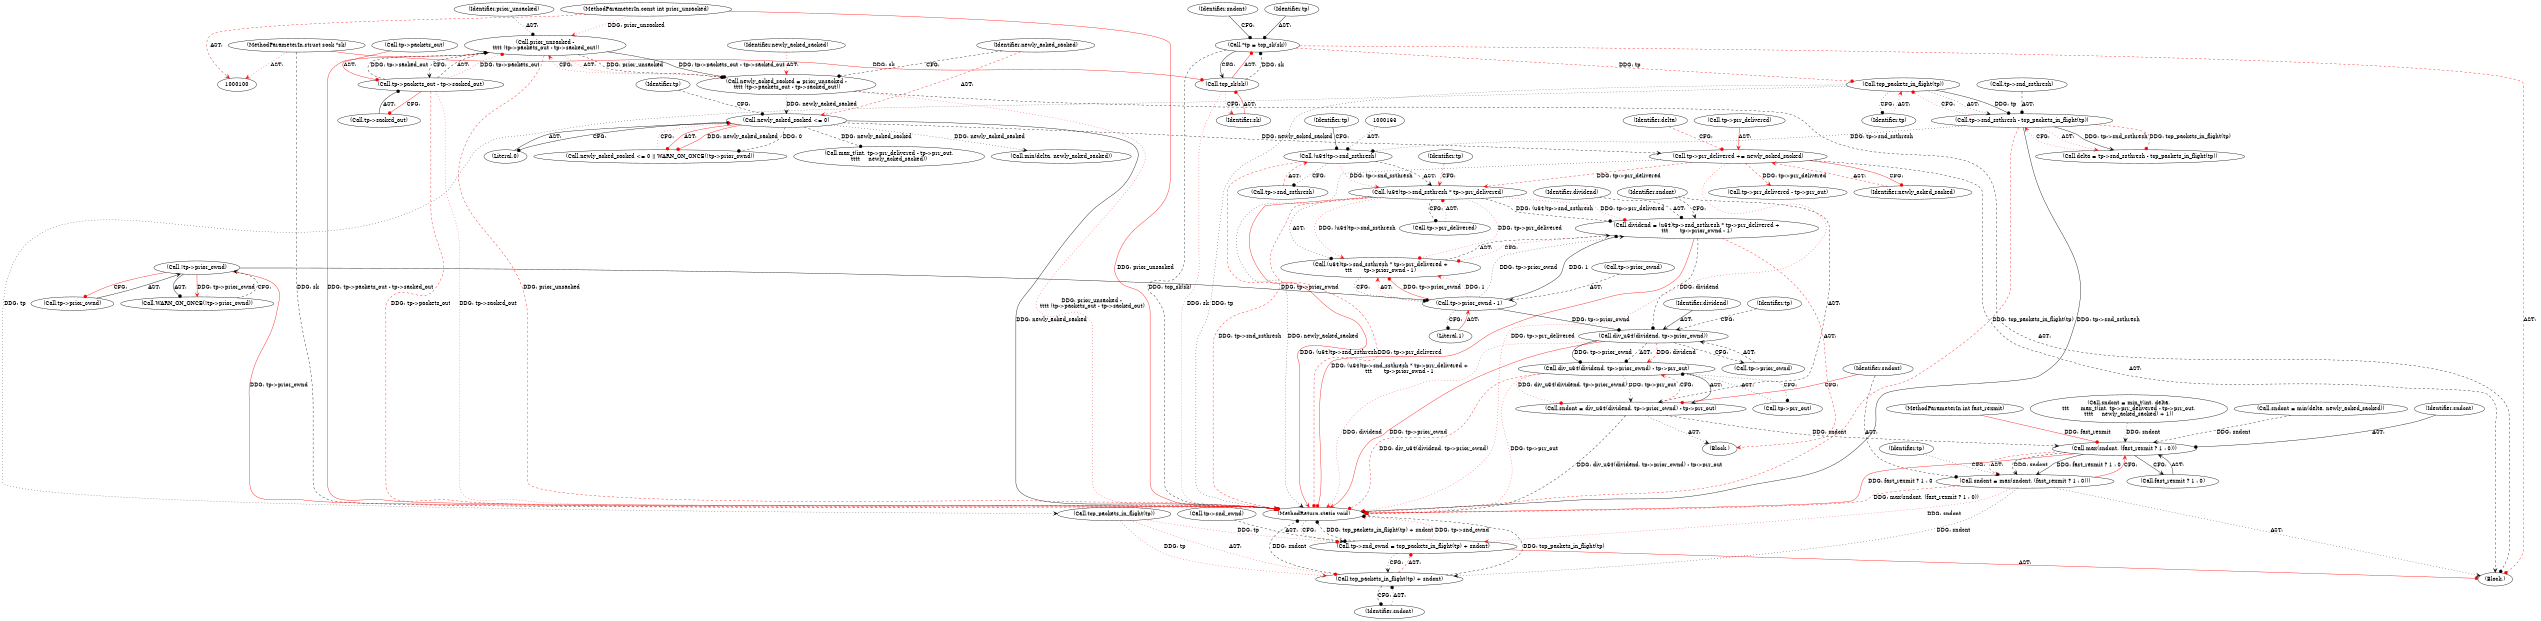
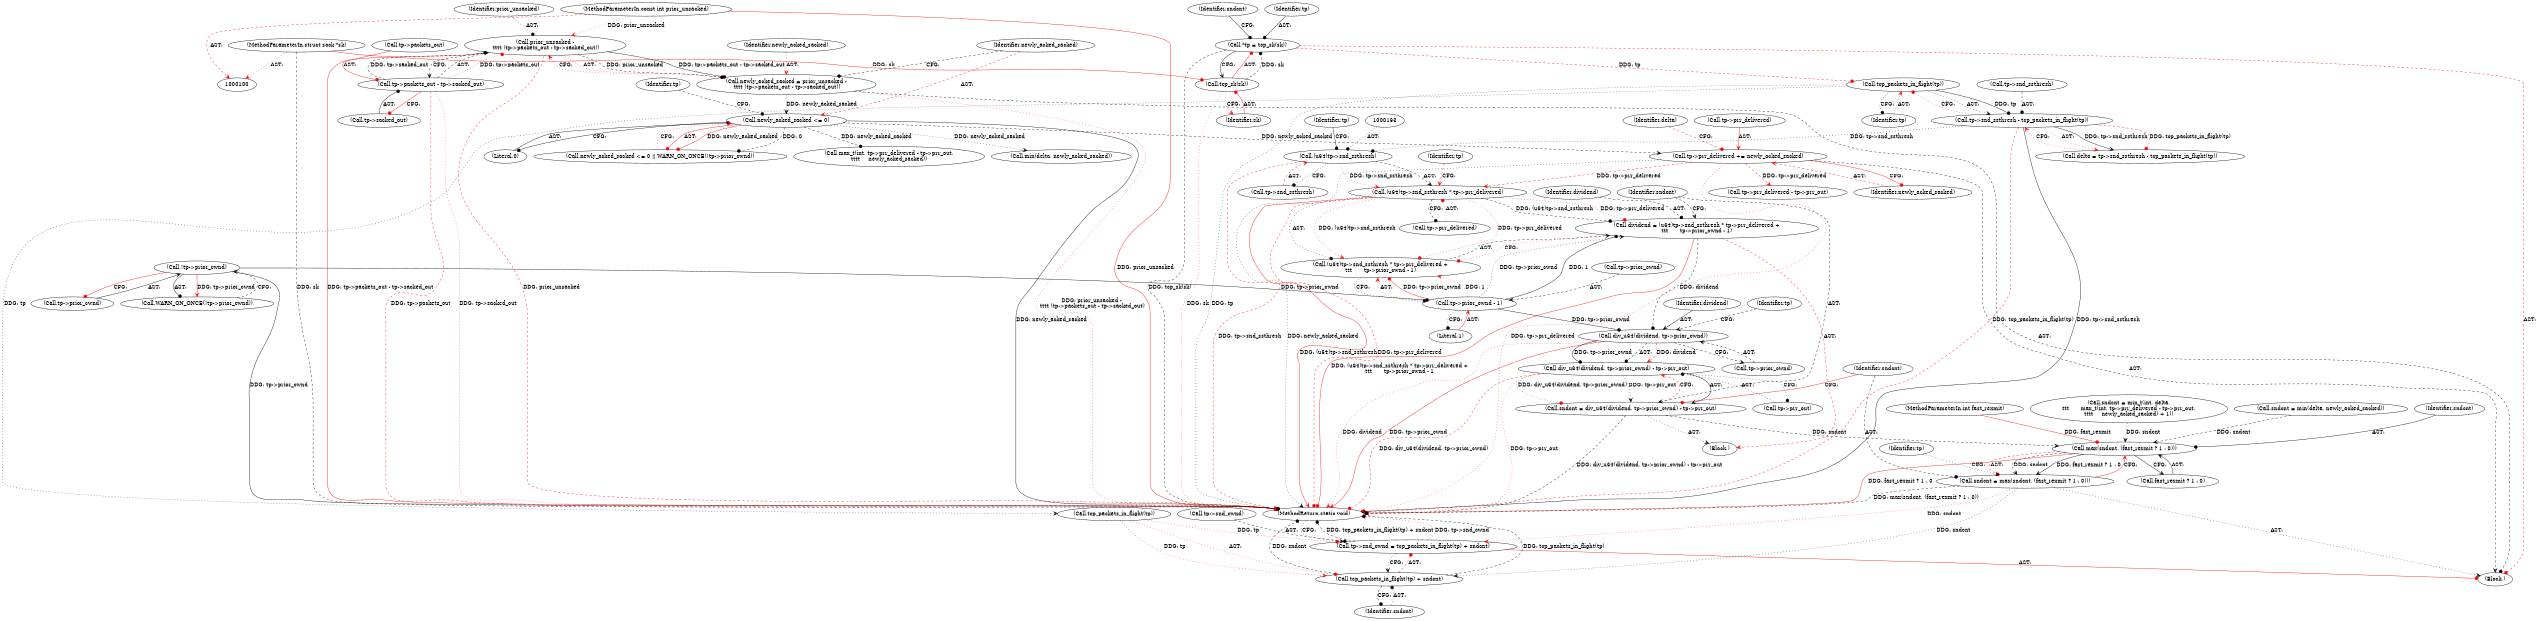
(311, 501) -> (311, 501)
(1665, 509) -> (1665, 509)
